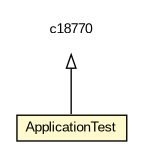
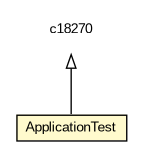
(71, 30) -> (71, 30)
